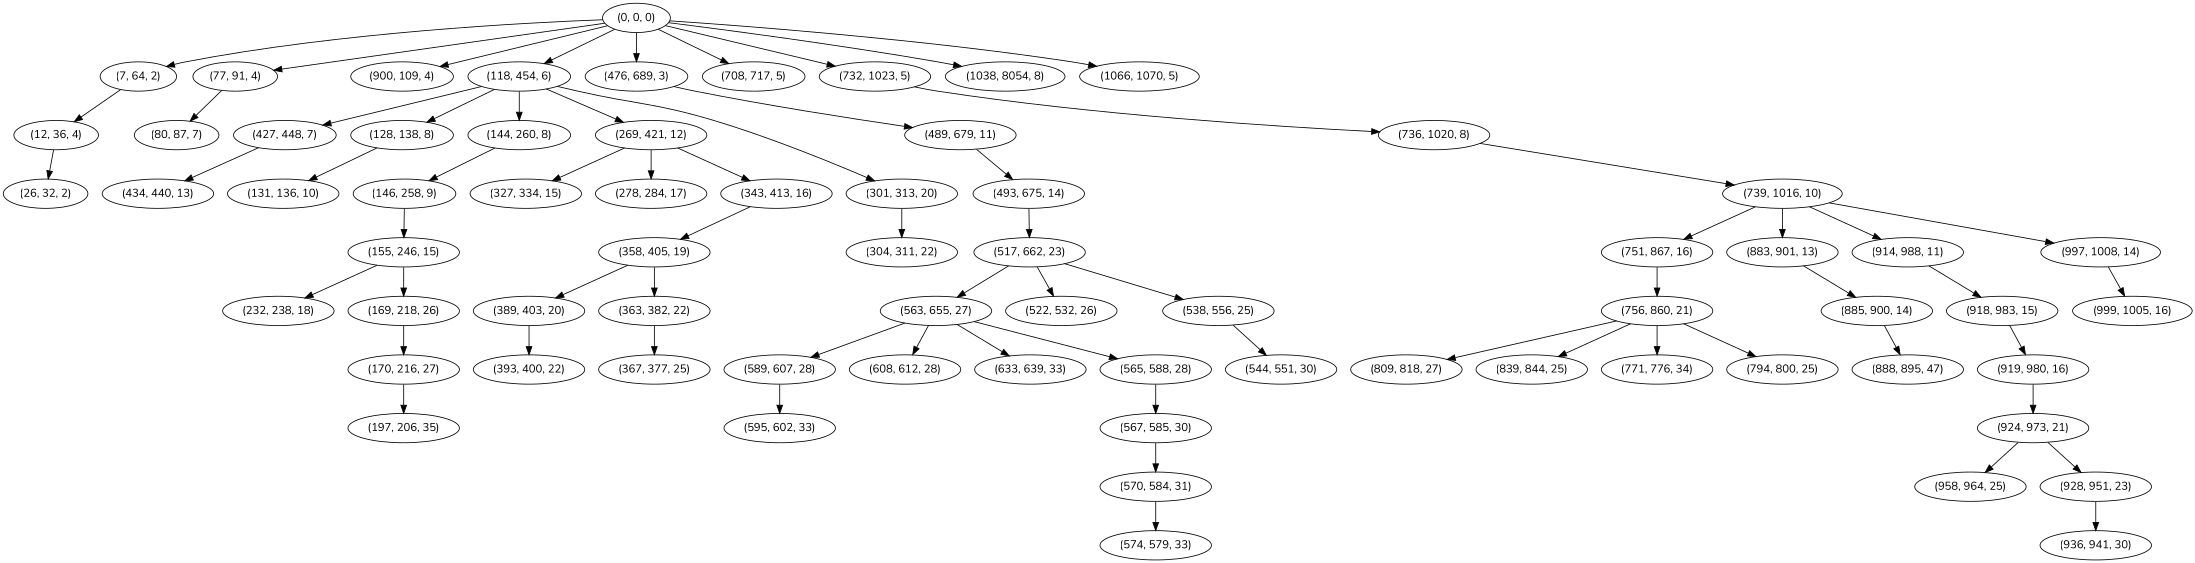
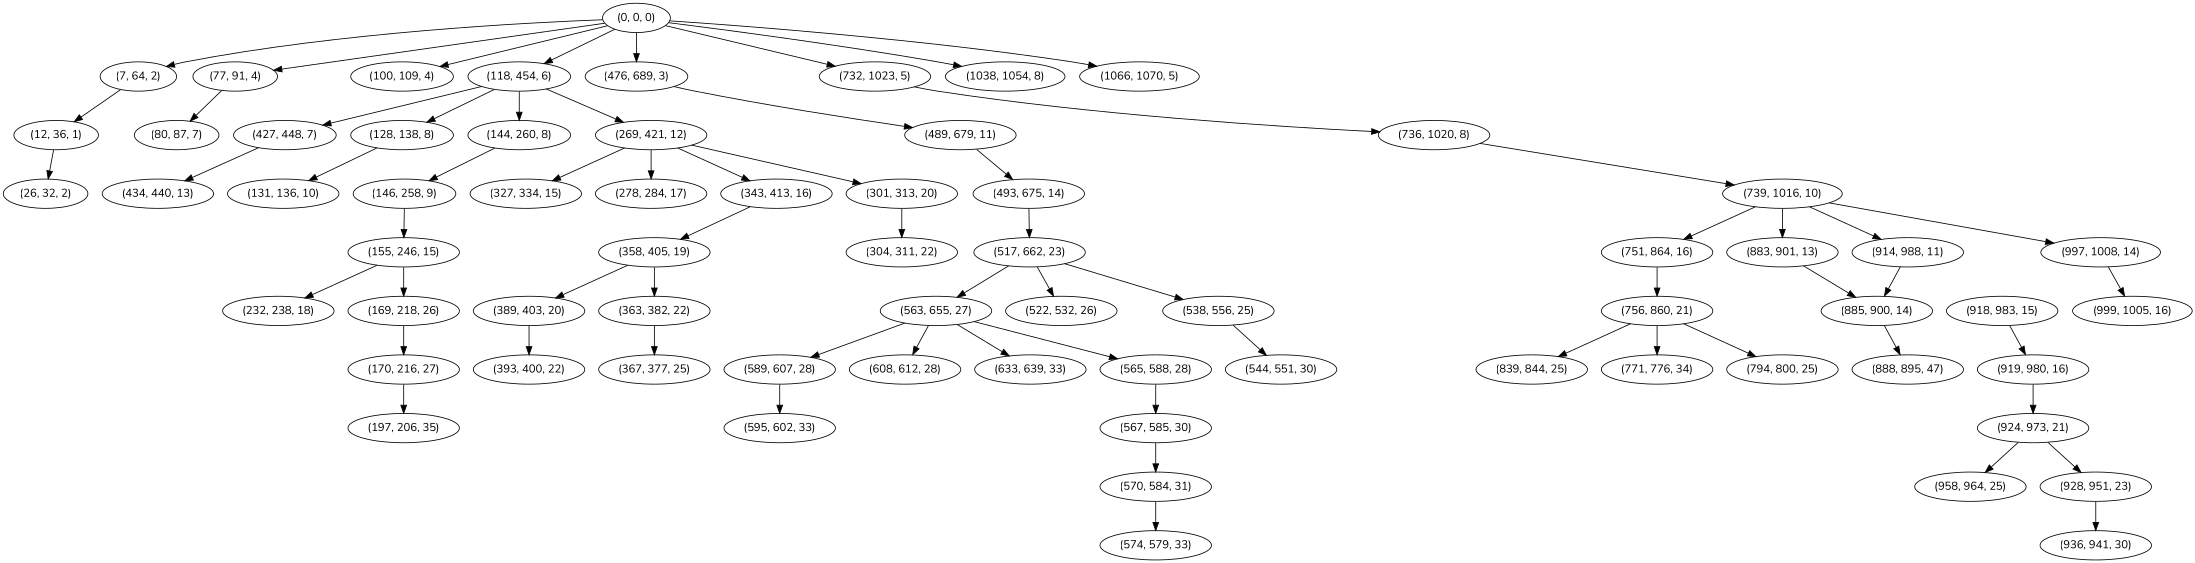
(402, 77) -> (402, 77)
(754, 77) -> none
(1005, 77) -> (1005, 77)
(715, 121) -> (772, 163)
(56, 135) -> (56, 135)
(1657, 252) -> (1657, 252)
(1951, 279) -> (1894, 278)
(1406, 370) -> none
